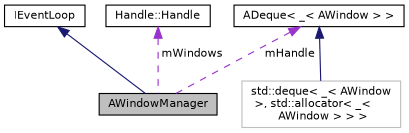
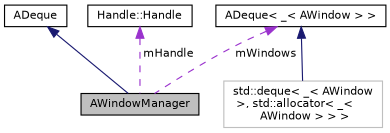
(45, 16) -> (36, 16)
(191, 54) -> (167, 54)
(288, 54) -> (265, 54)
